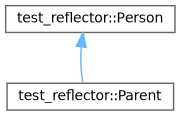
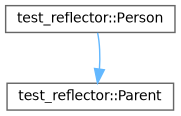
(81, 65) -> (100, 51)
